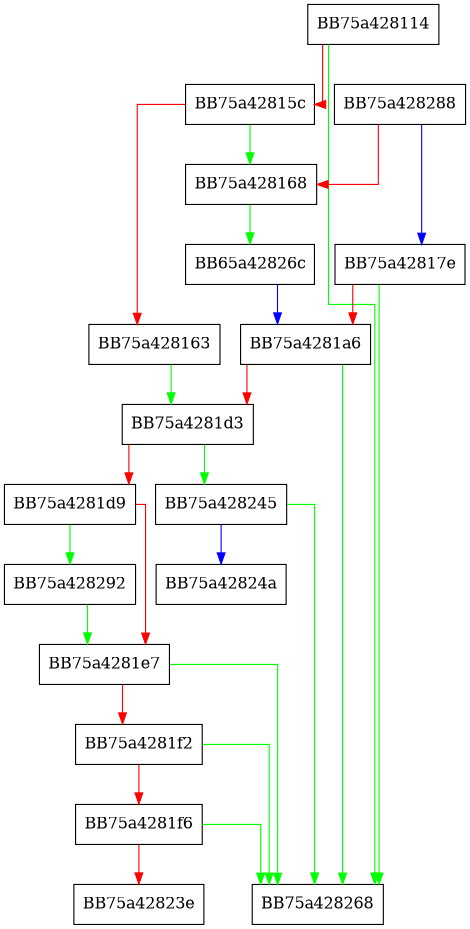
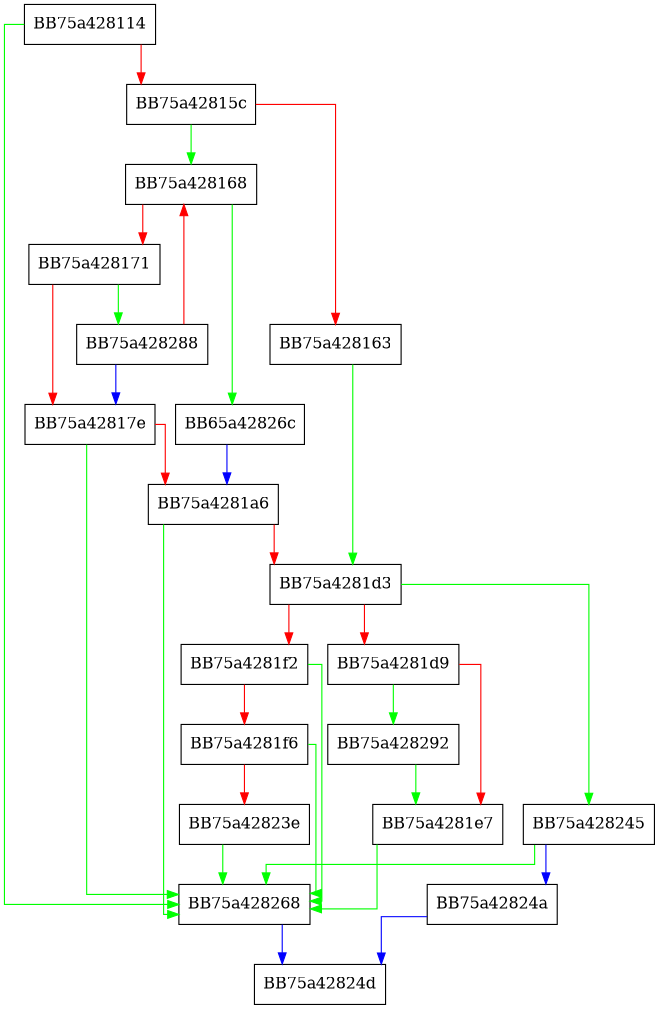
none -> (94, 264)
(122, 699) -> (289, 619)
none -> (223, 859)
none -> (320, 984)
